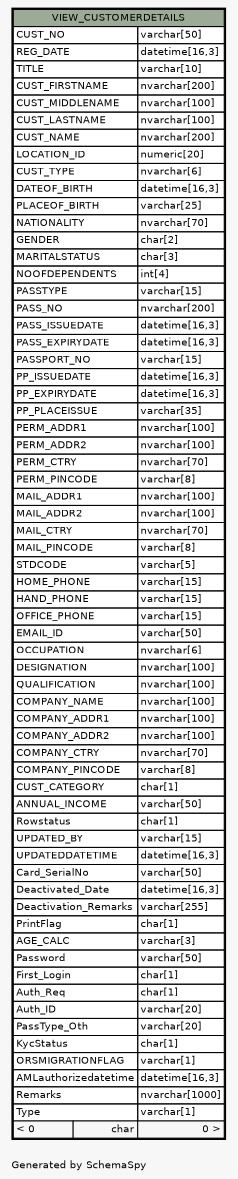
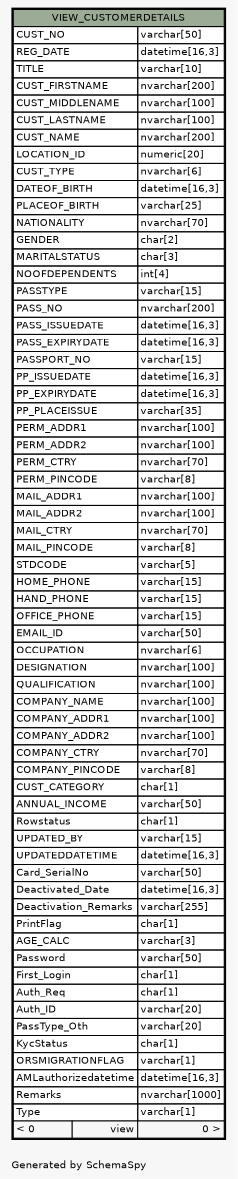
(123, 1129) -> (123, 1129)
